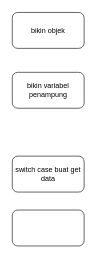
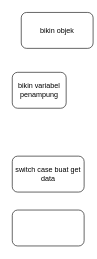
(48, 30) -> (57, 30)
(48, 90) -> (39, 90)
